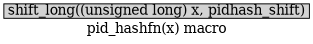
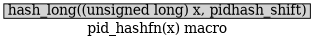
(157, 11) -> (157, 11)
